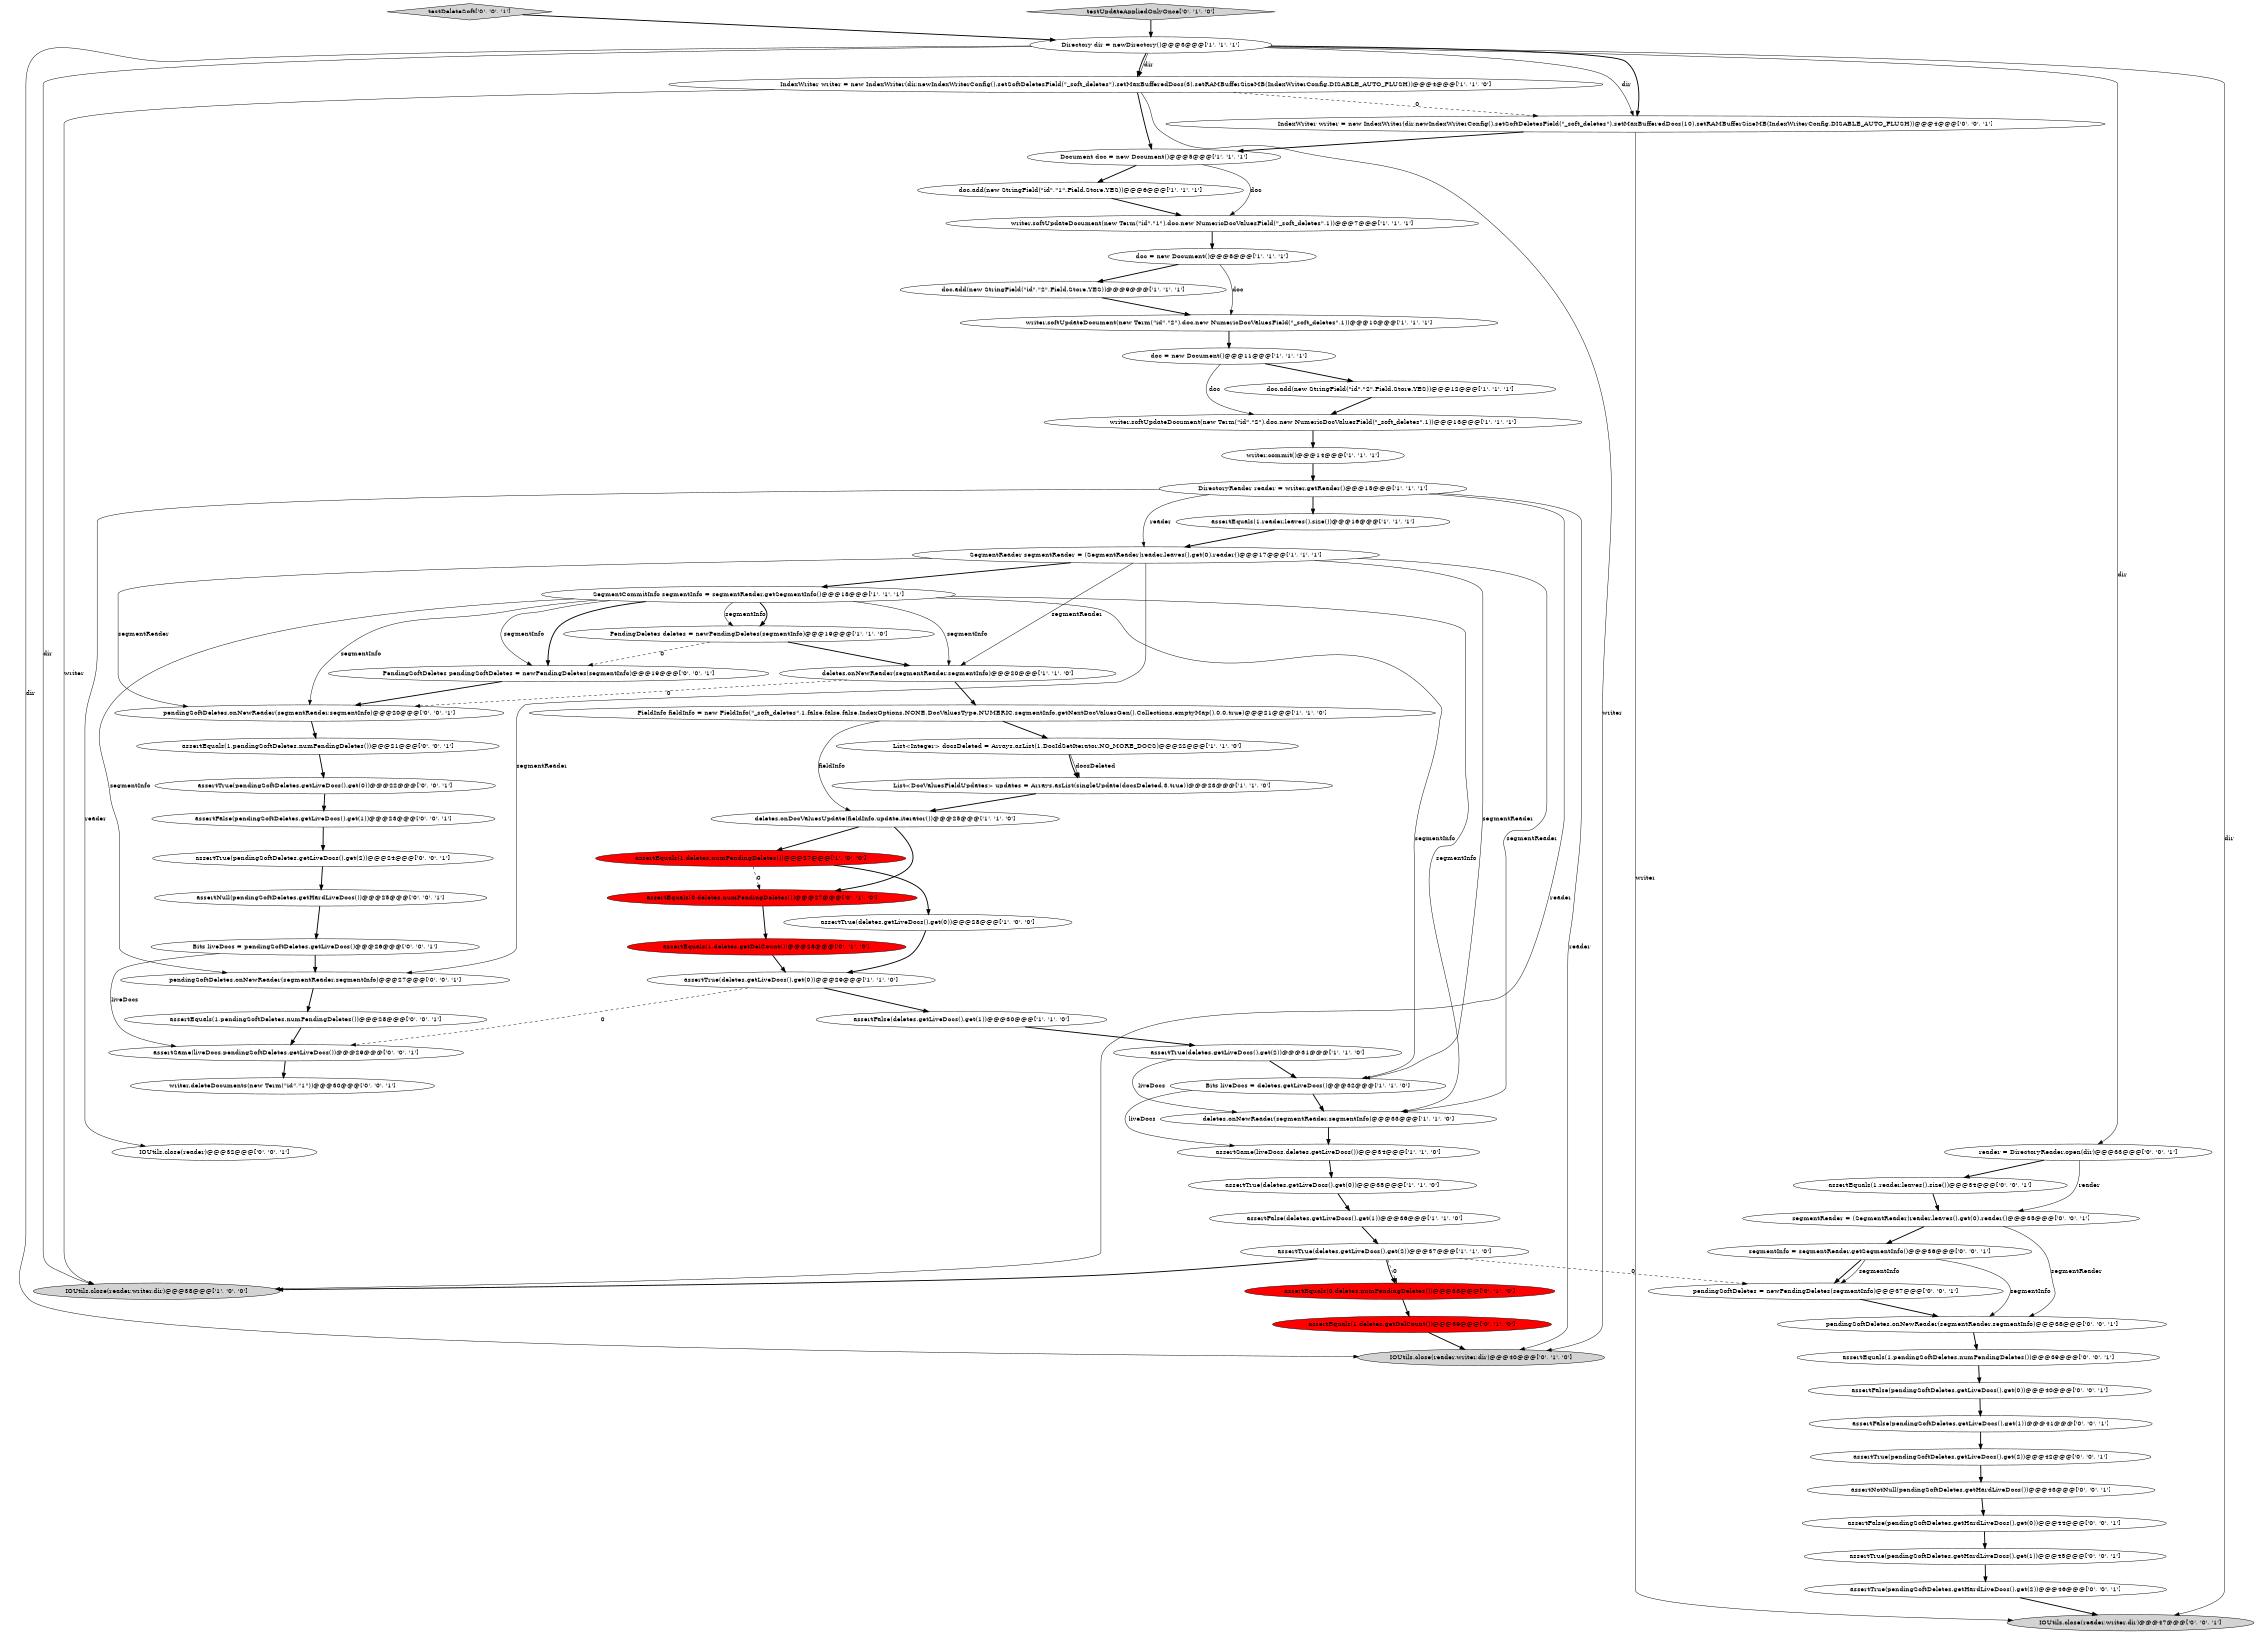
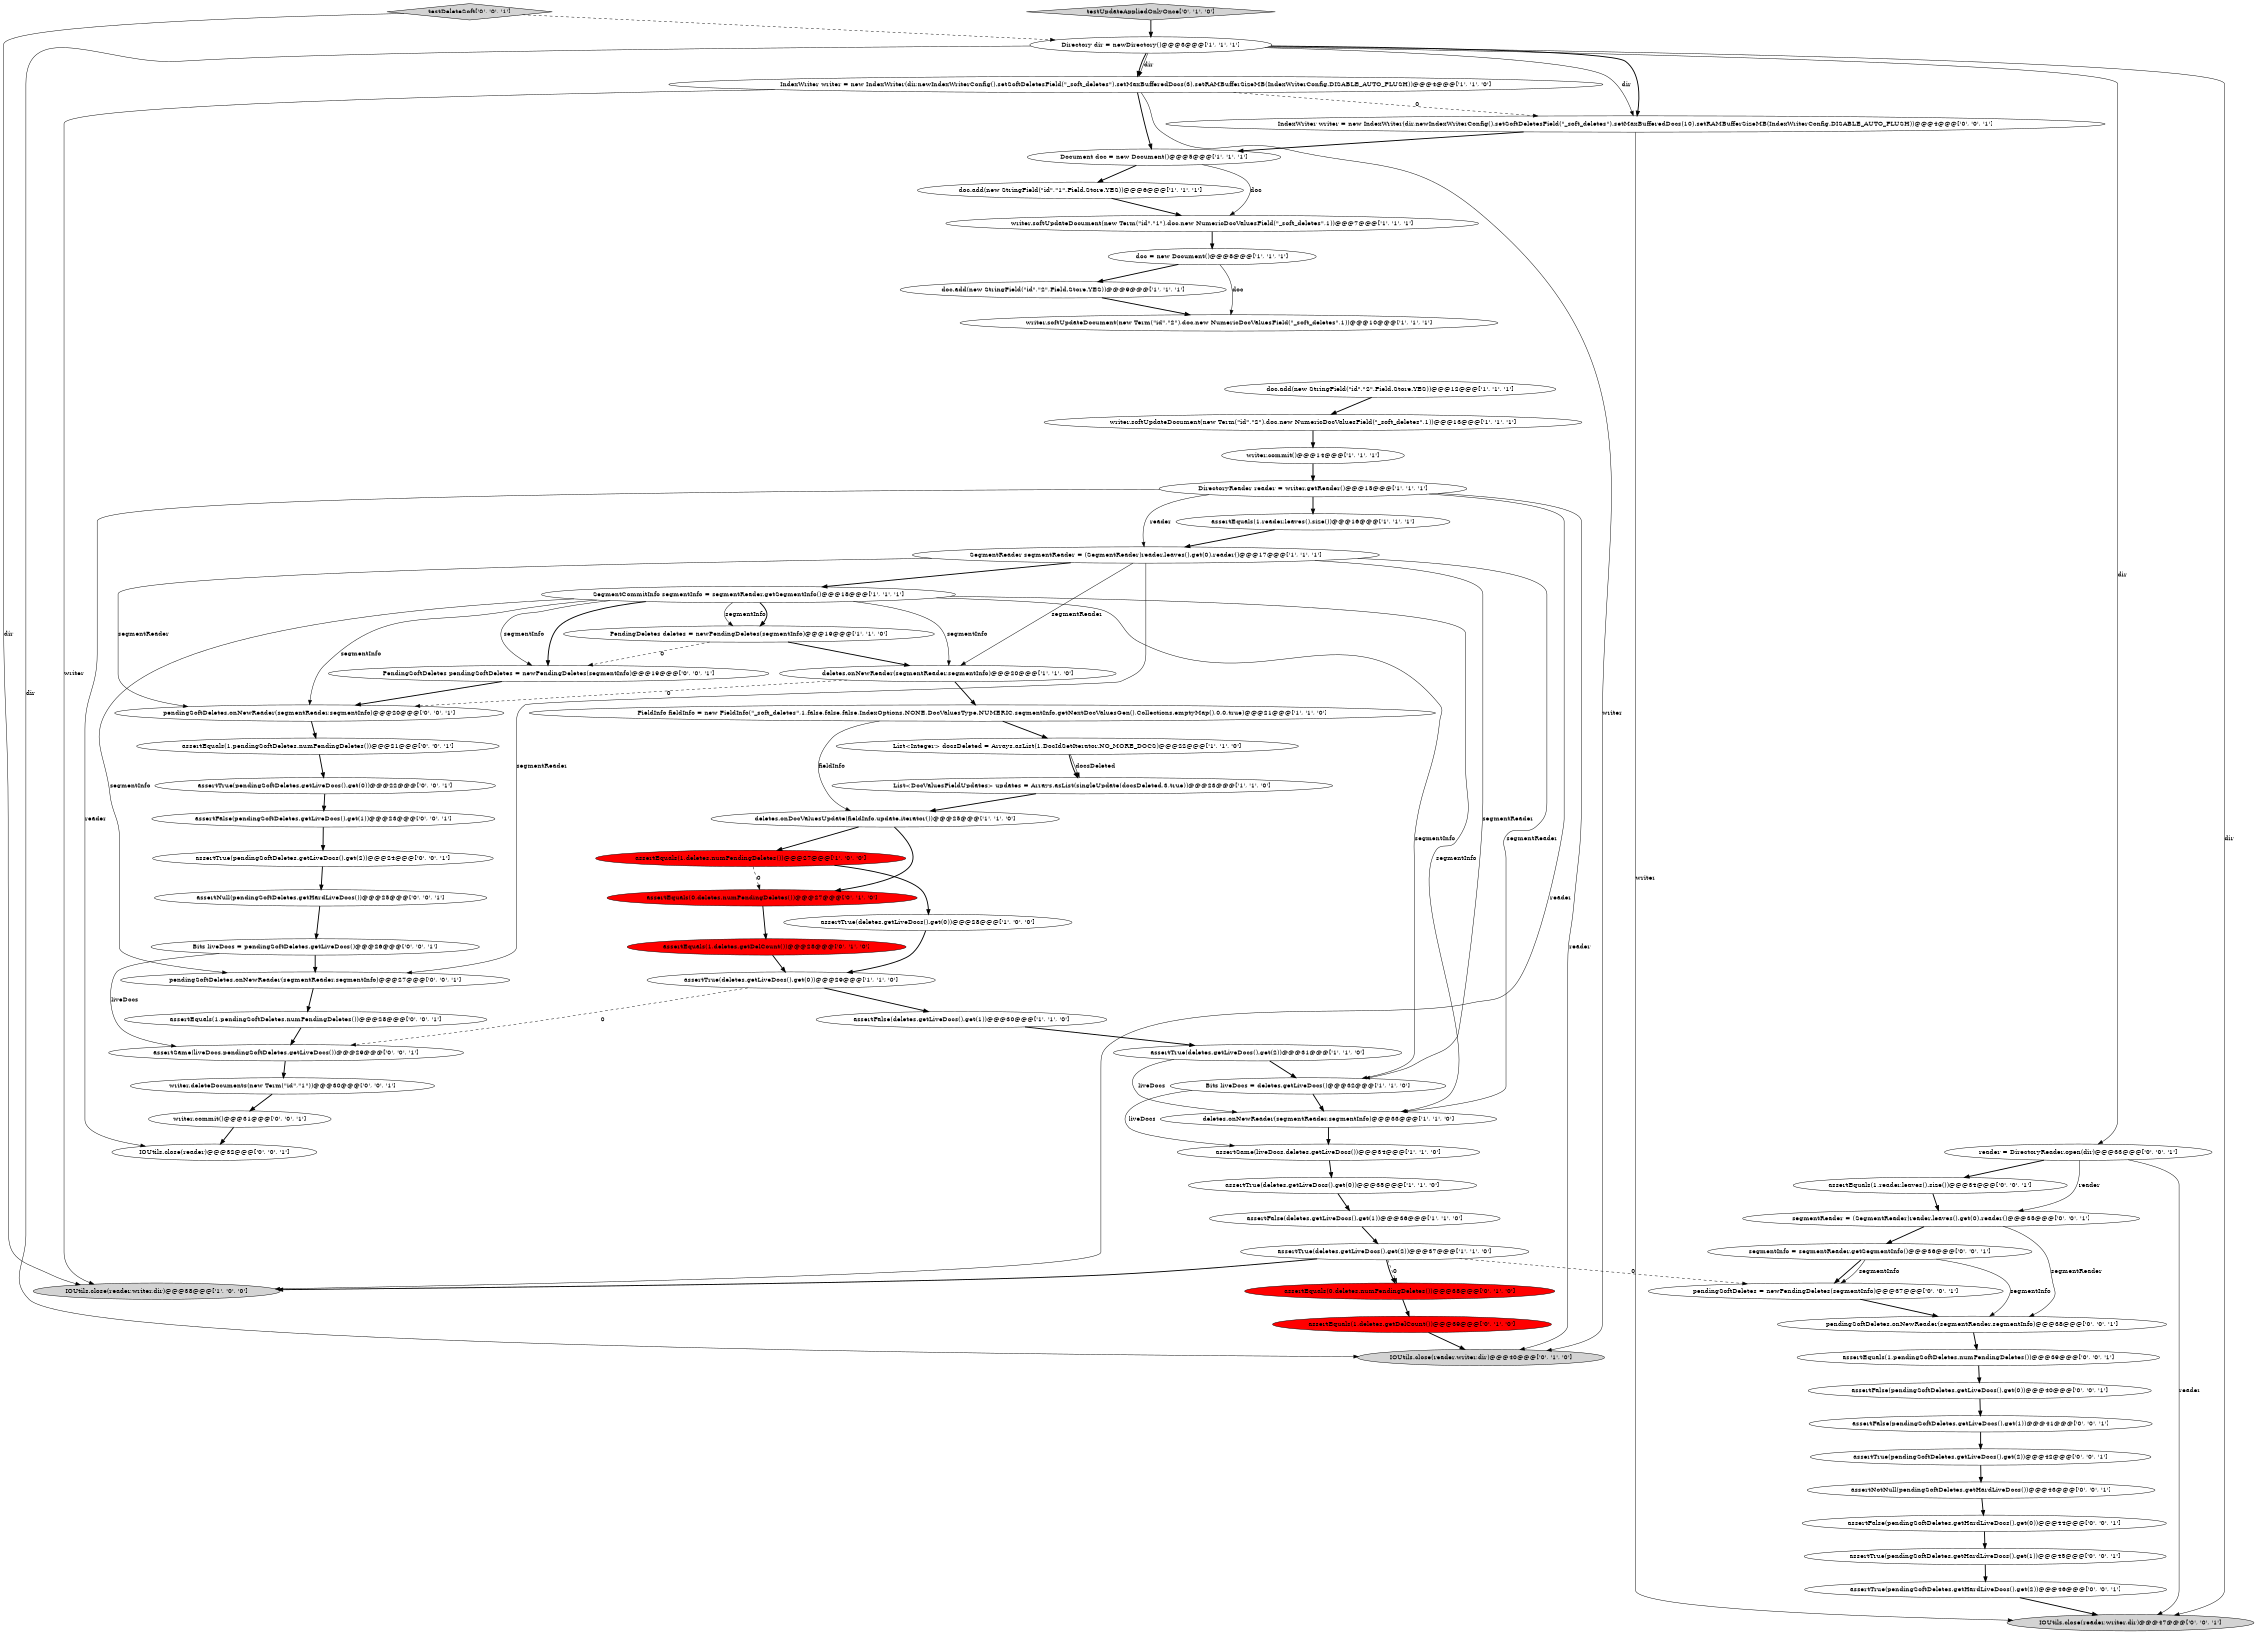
(786, 27) -> (786, 27)
(43, 202) -> (4, 483)
(1229, 356) -> none
none -> (240, 1119)
none -> (2179, 1373)
